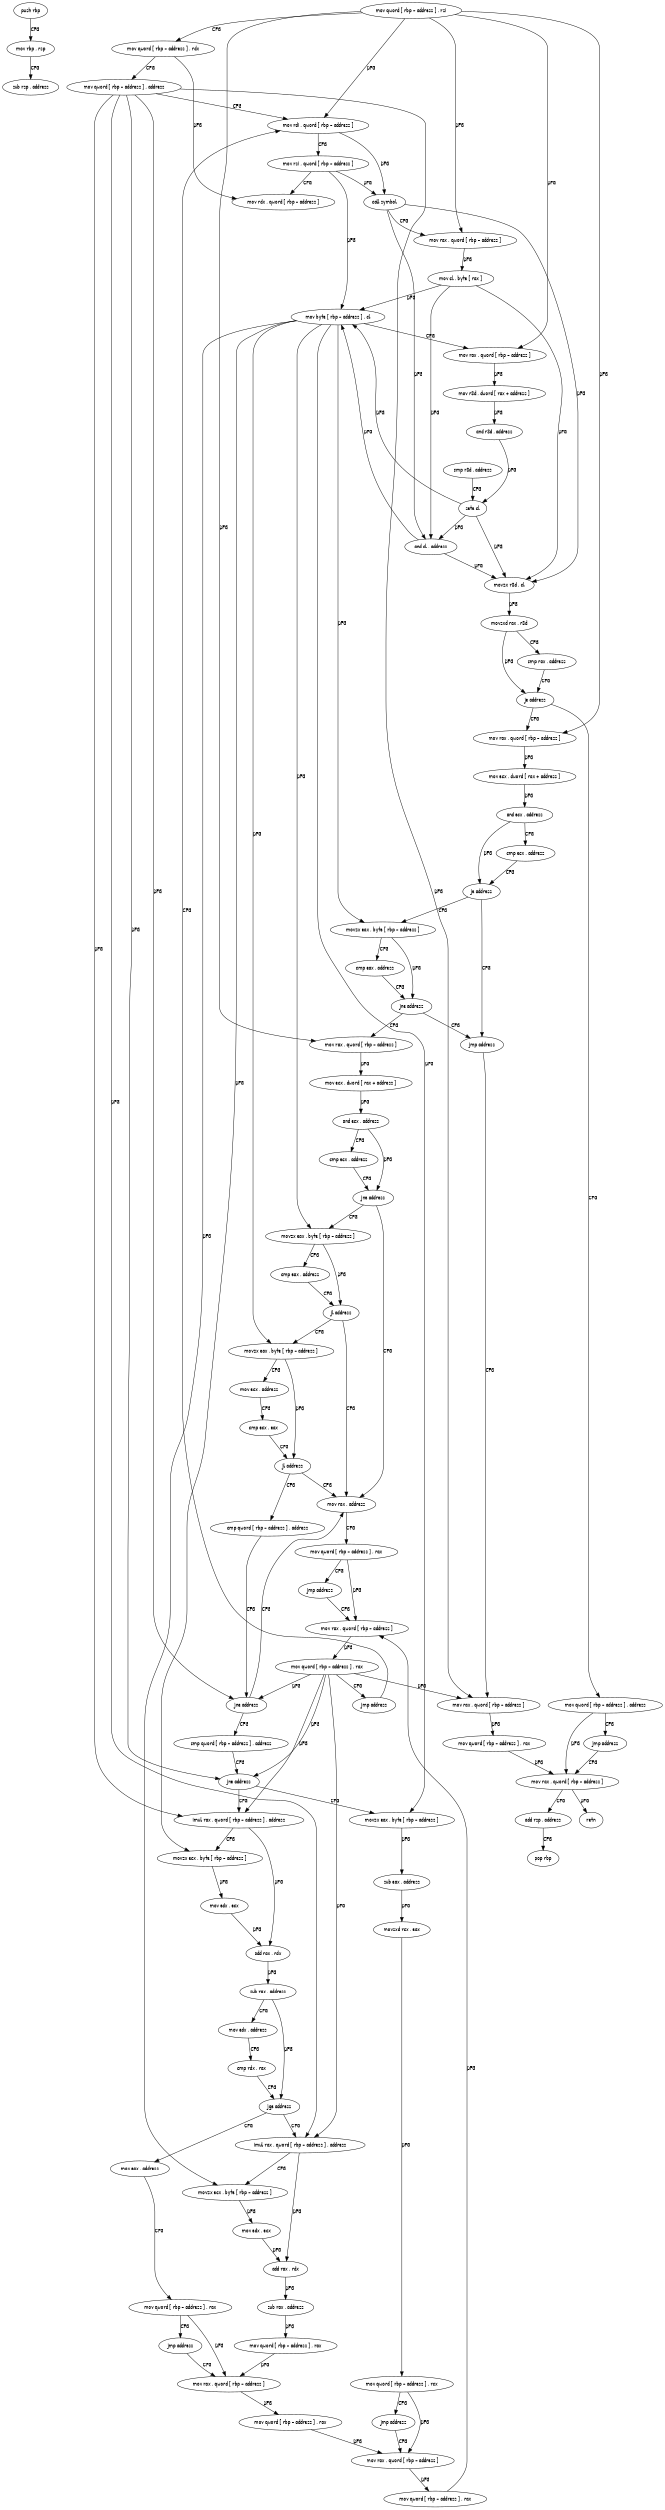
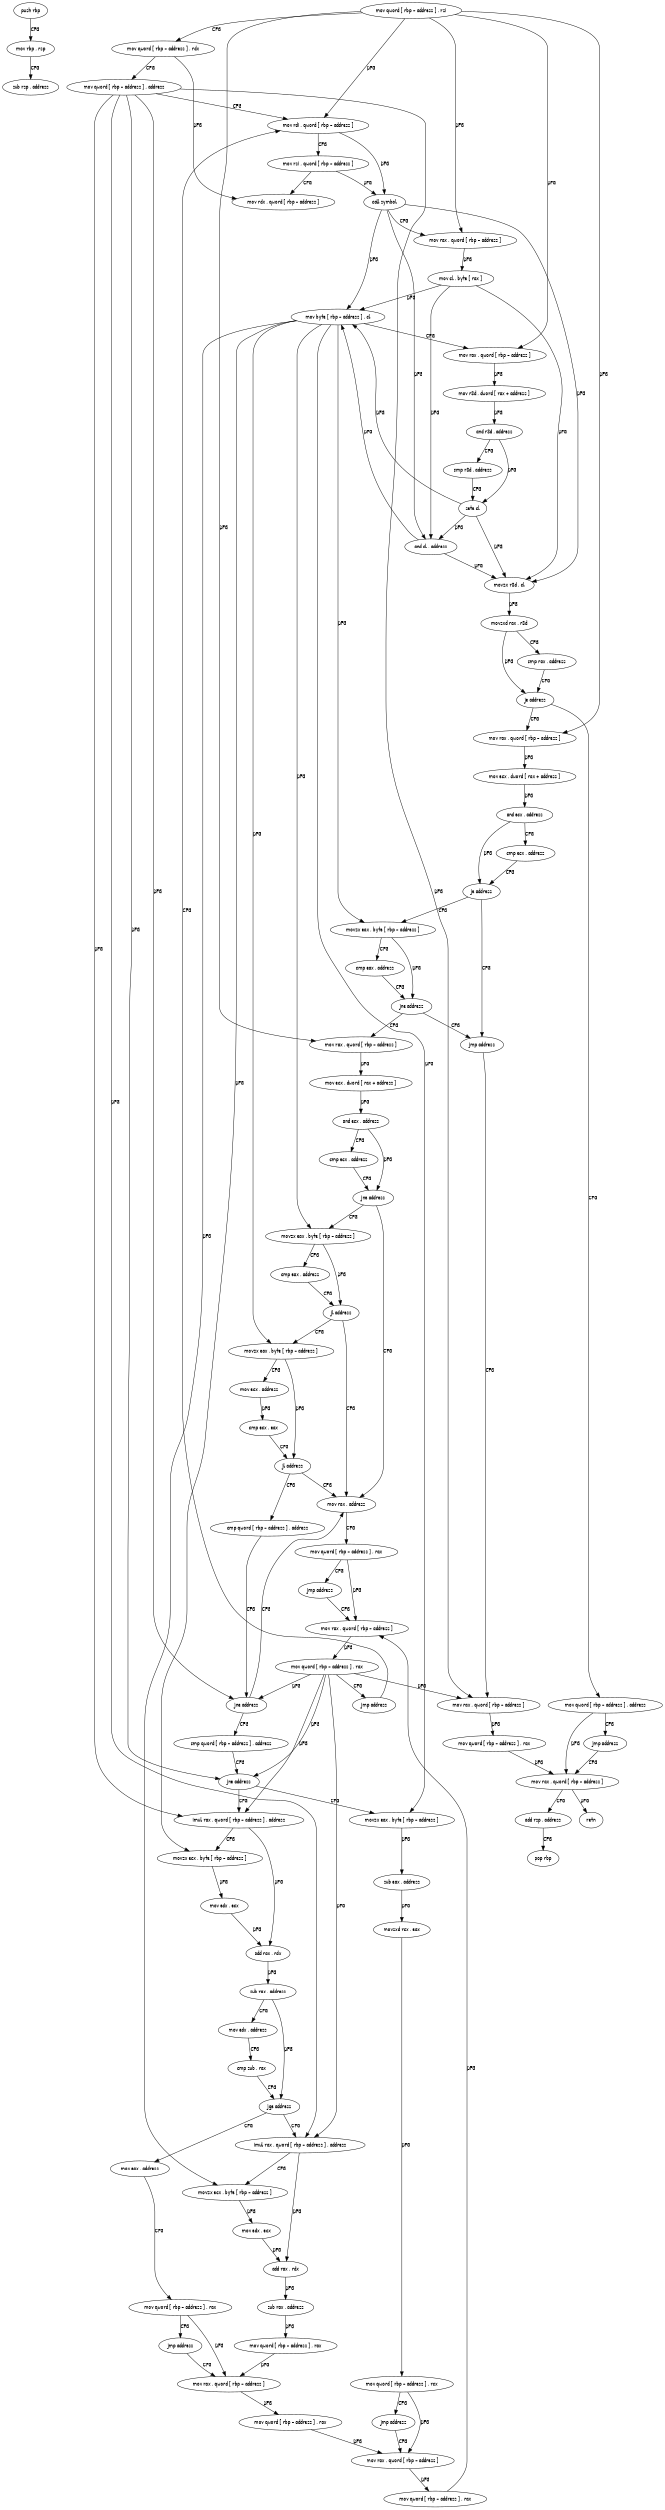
(347, 235) -> (369, 259)
none -> (485, 449)
(266, 1409) -> (266, 1409)
(252, 2068) -> (252, 2068)
